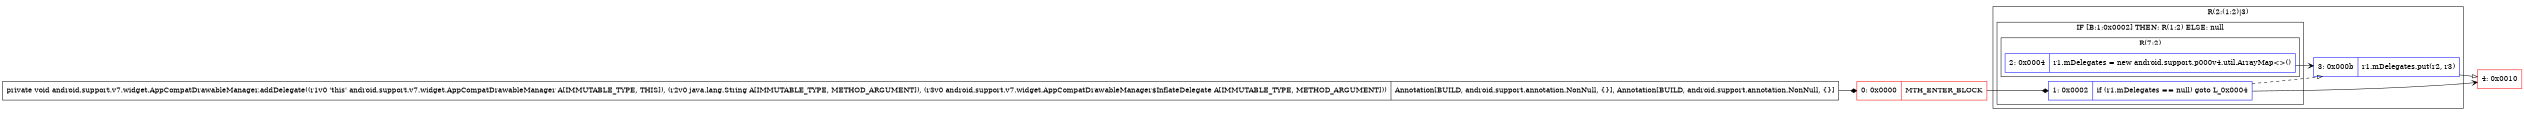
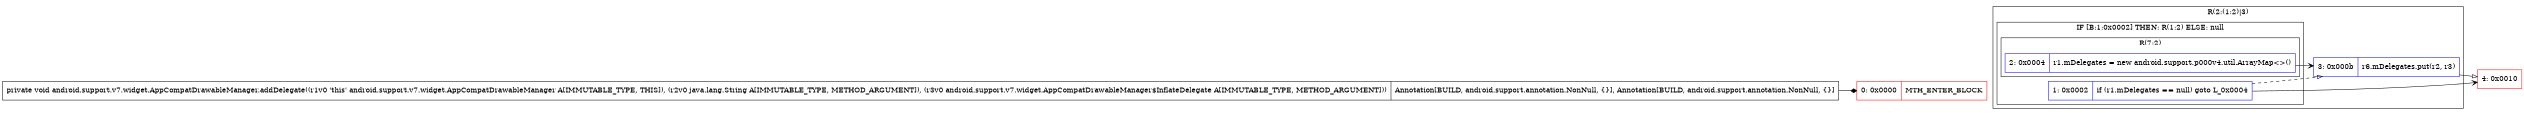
(2409, 67) -> (2409, 67)
(2015, 91) -> none
